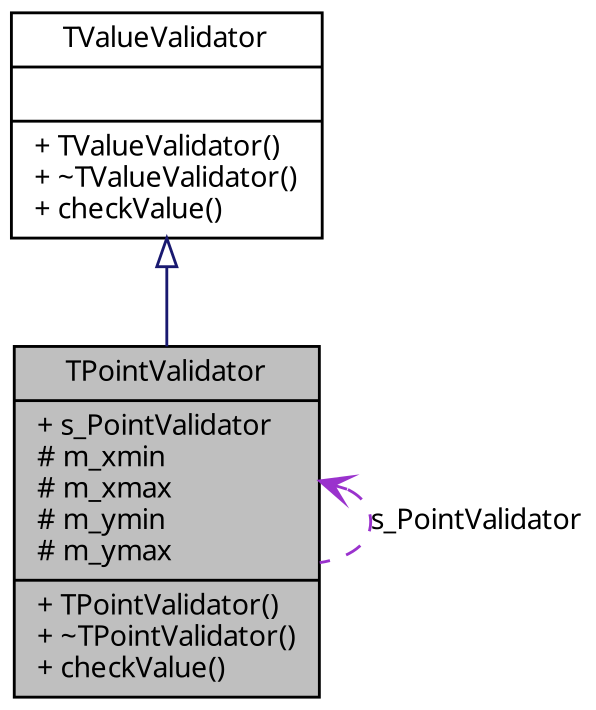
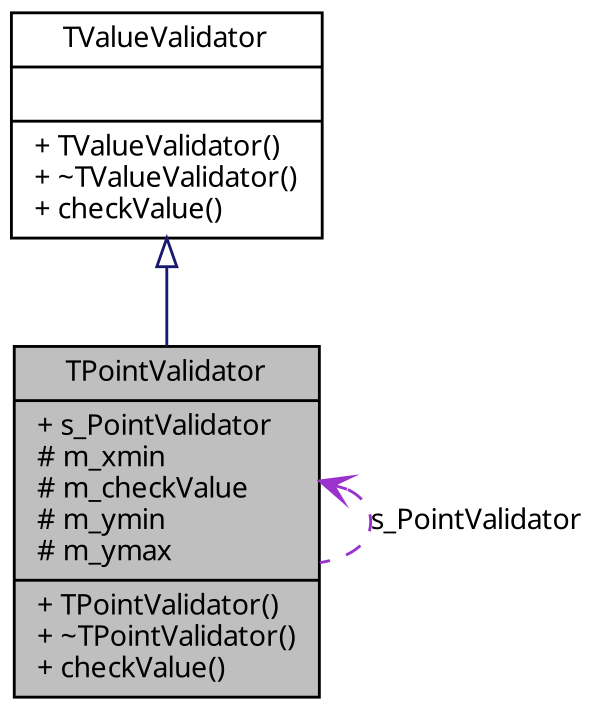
(106, 489) -> (144, 489)
